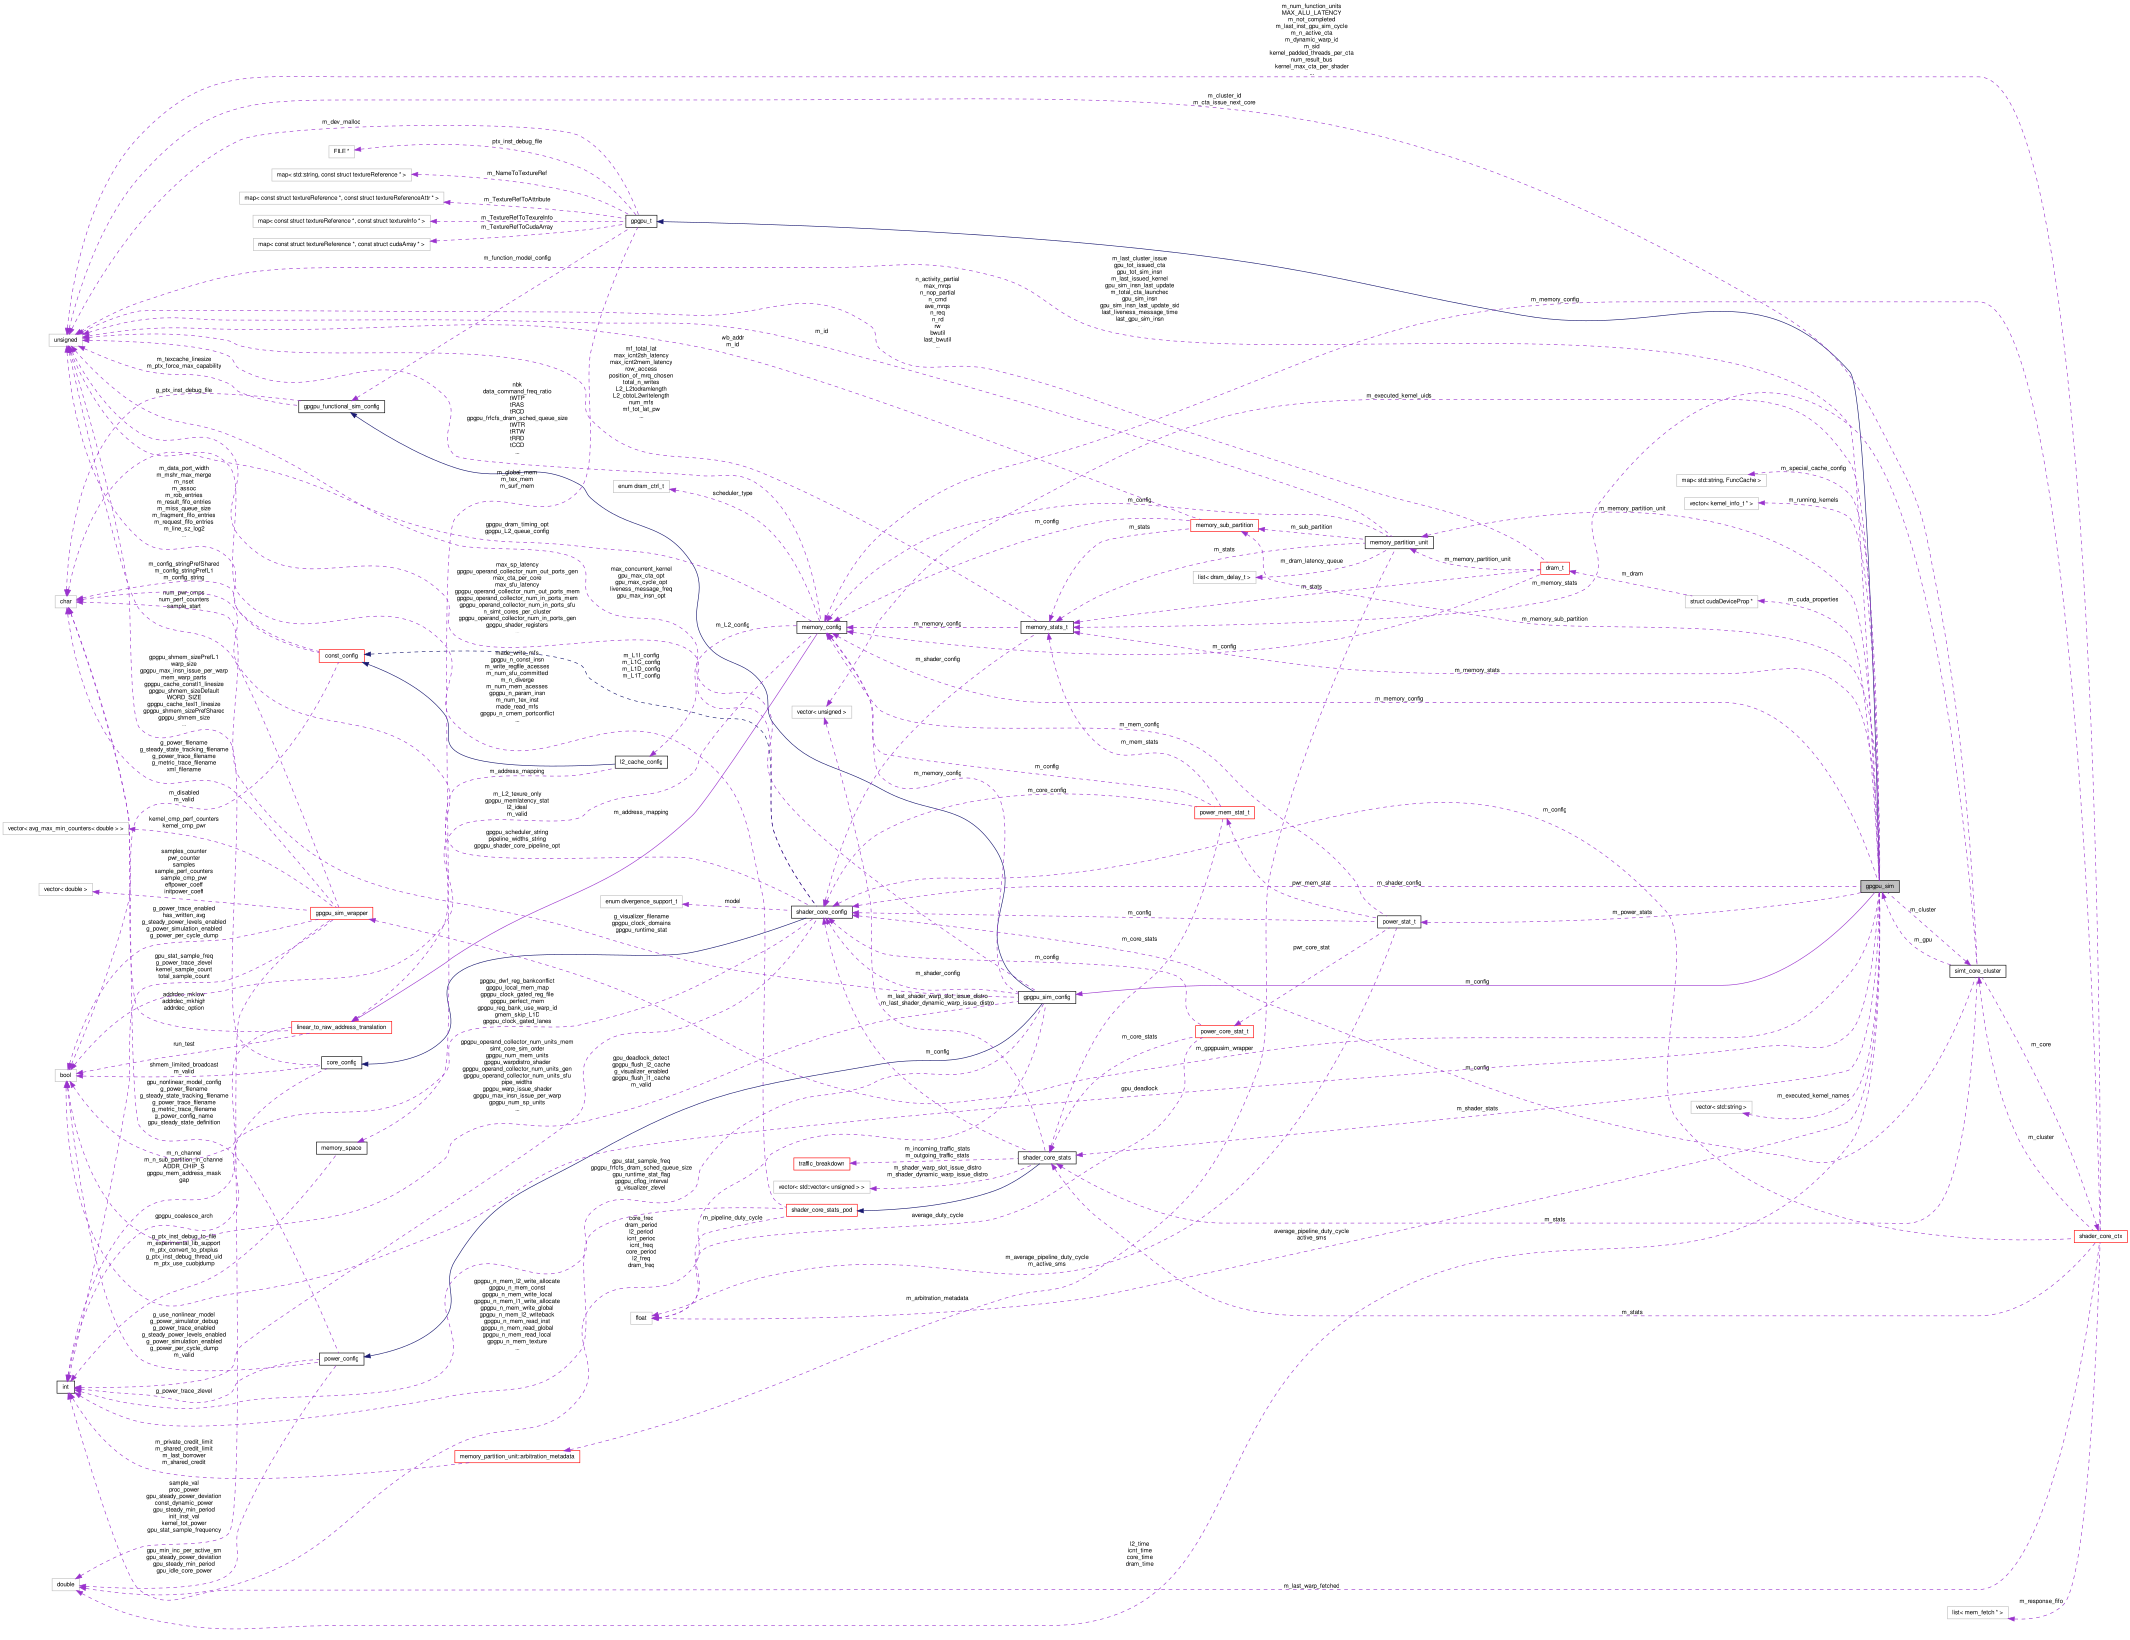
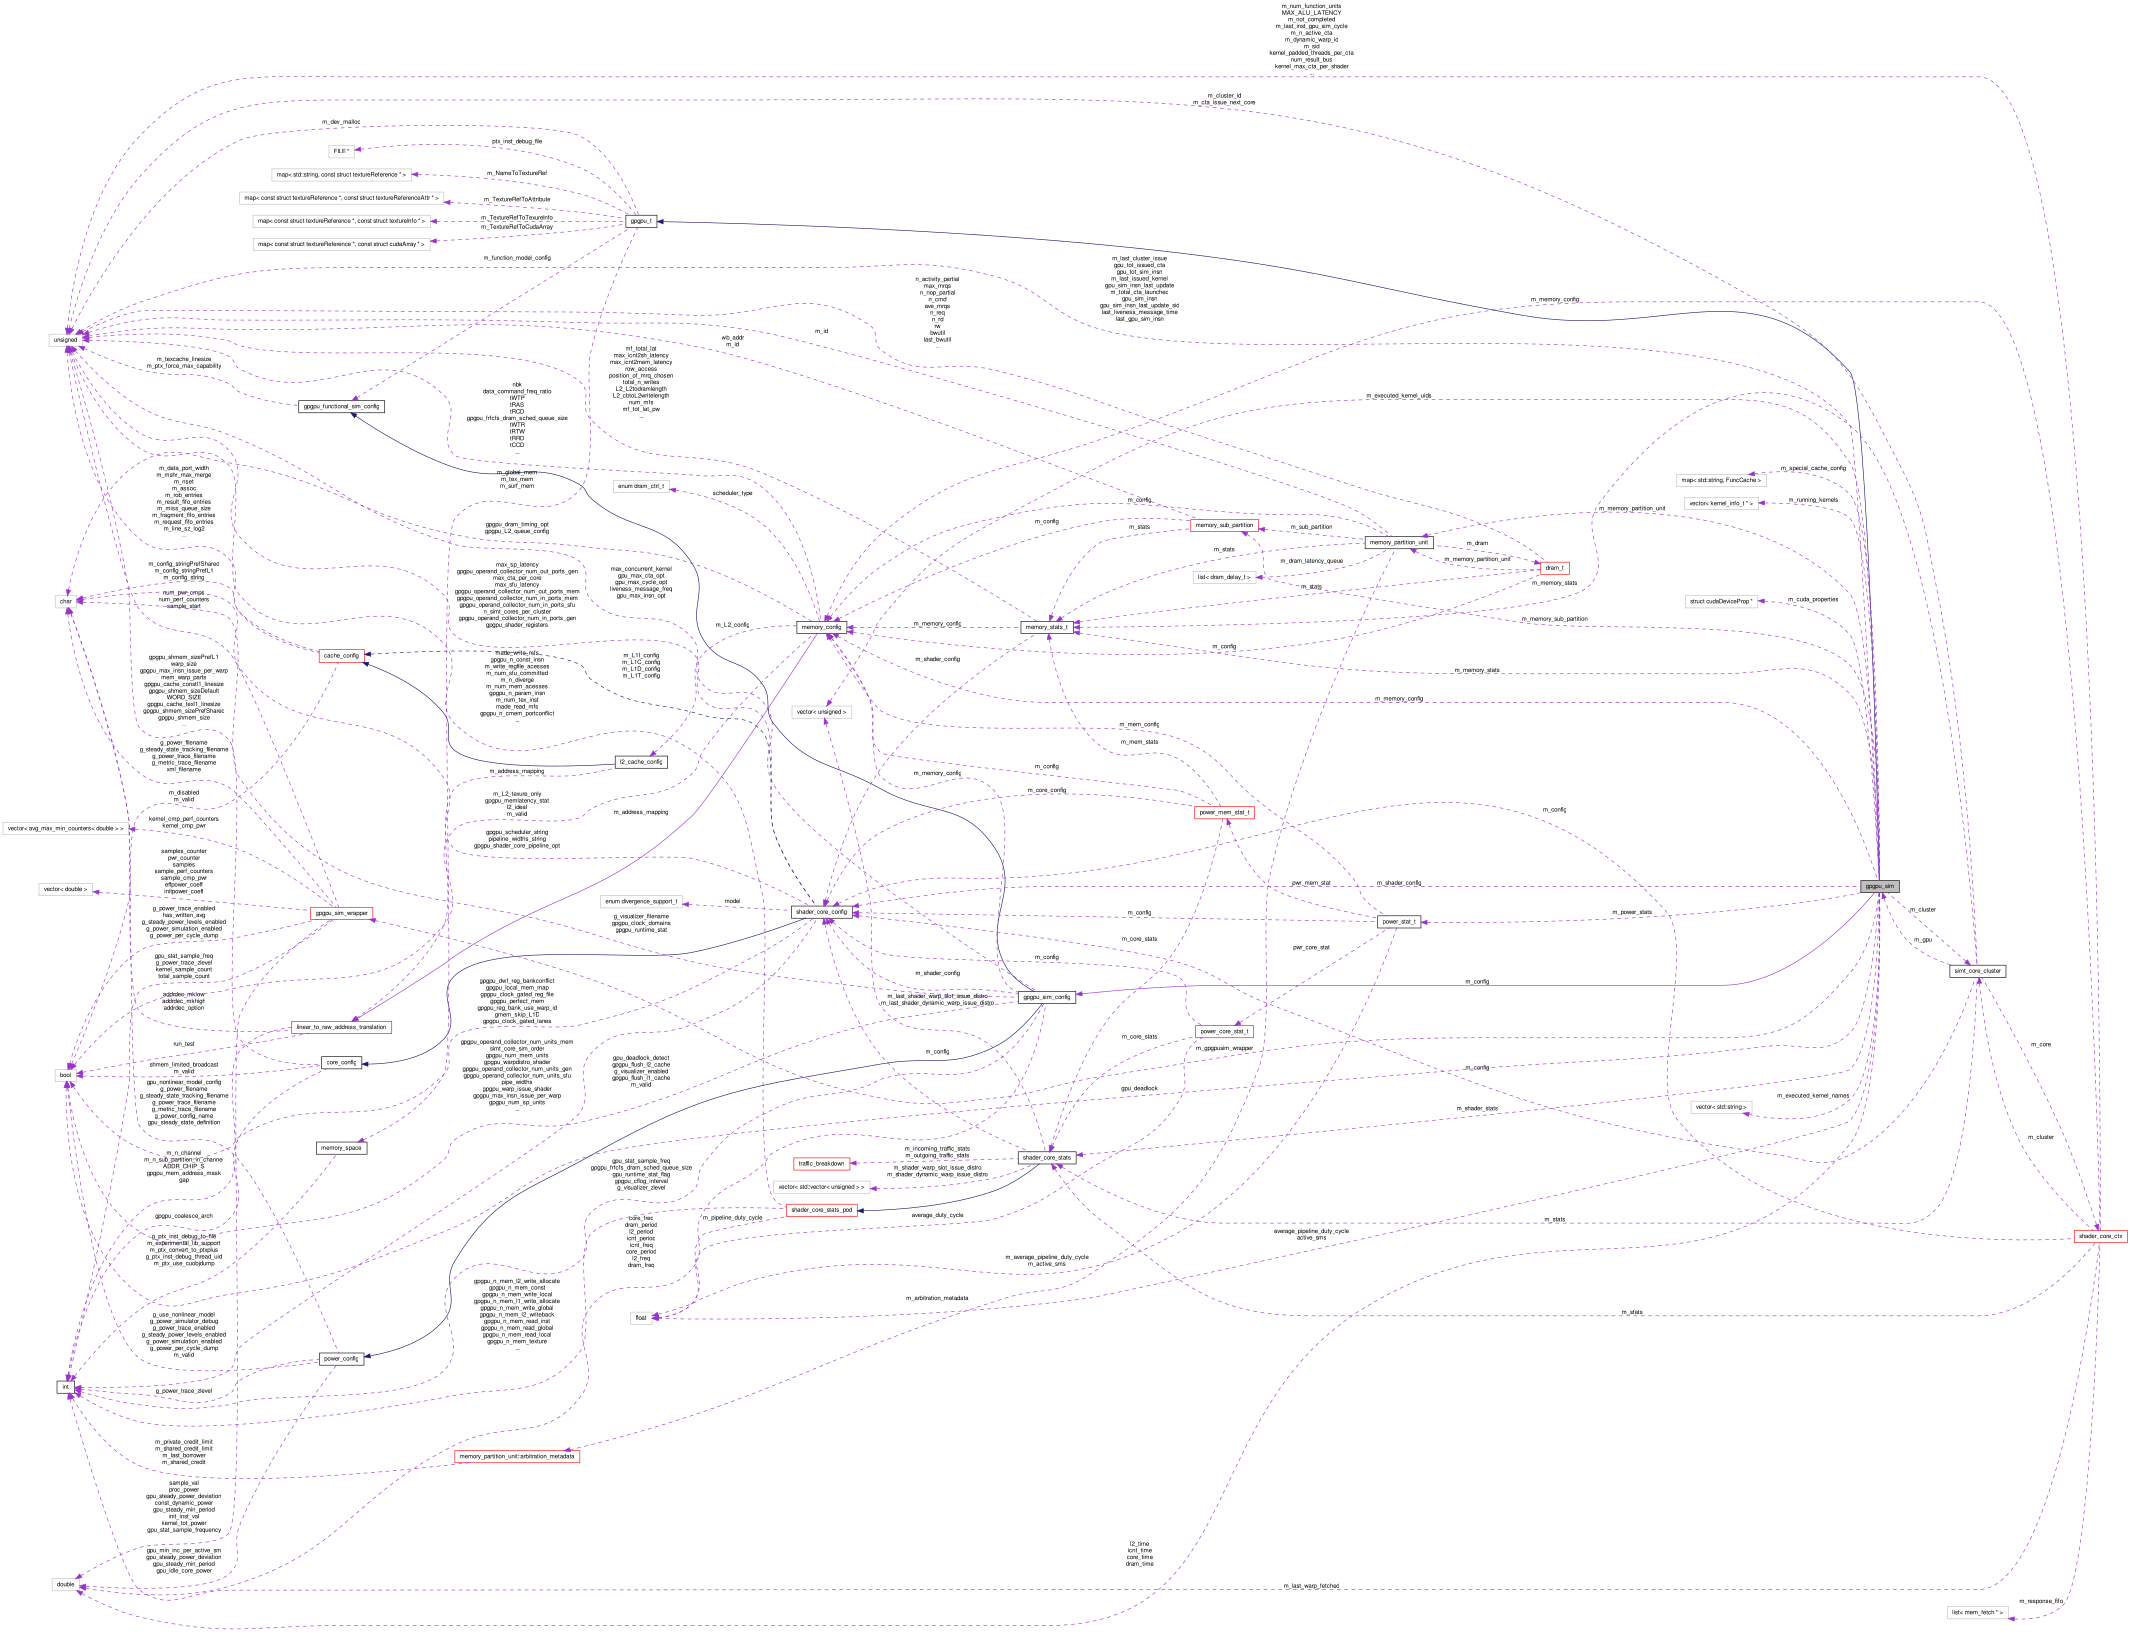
(131, 412) -> none
(1634, 584) -> (1485, 552)
(342, 656) -> (342, 656)
